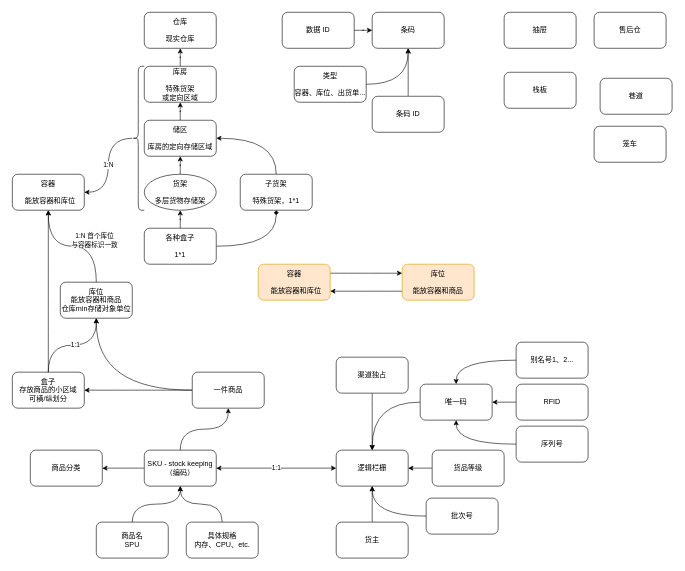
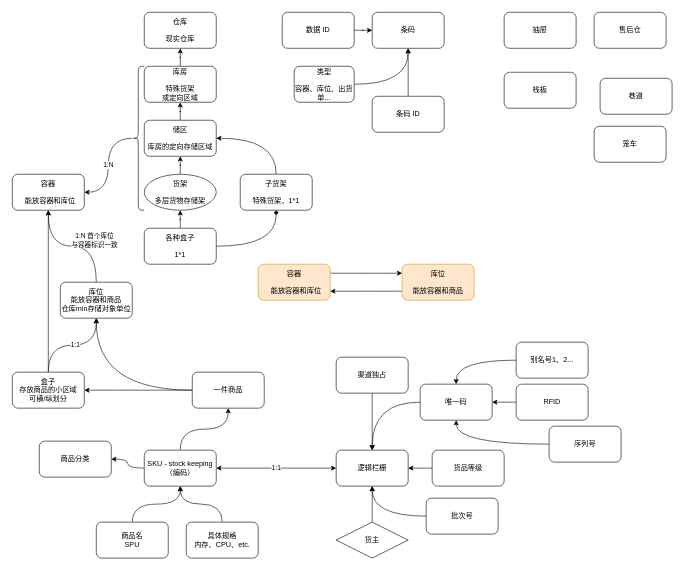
(330, 84) -> (324, 84)
(552, 444) -> (585, 444)
(66, 468) -> (75, 459)
(372, 540) -> (372, 540)
